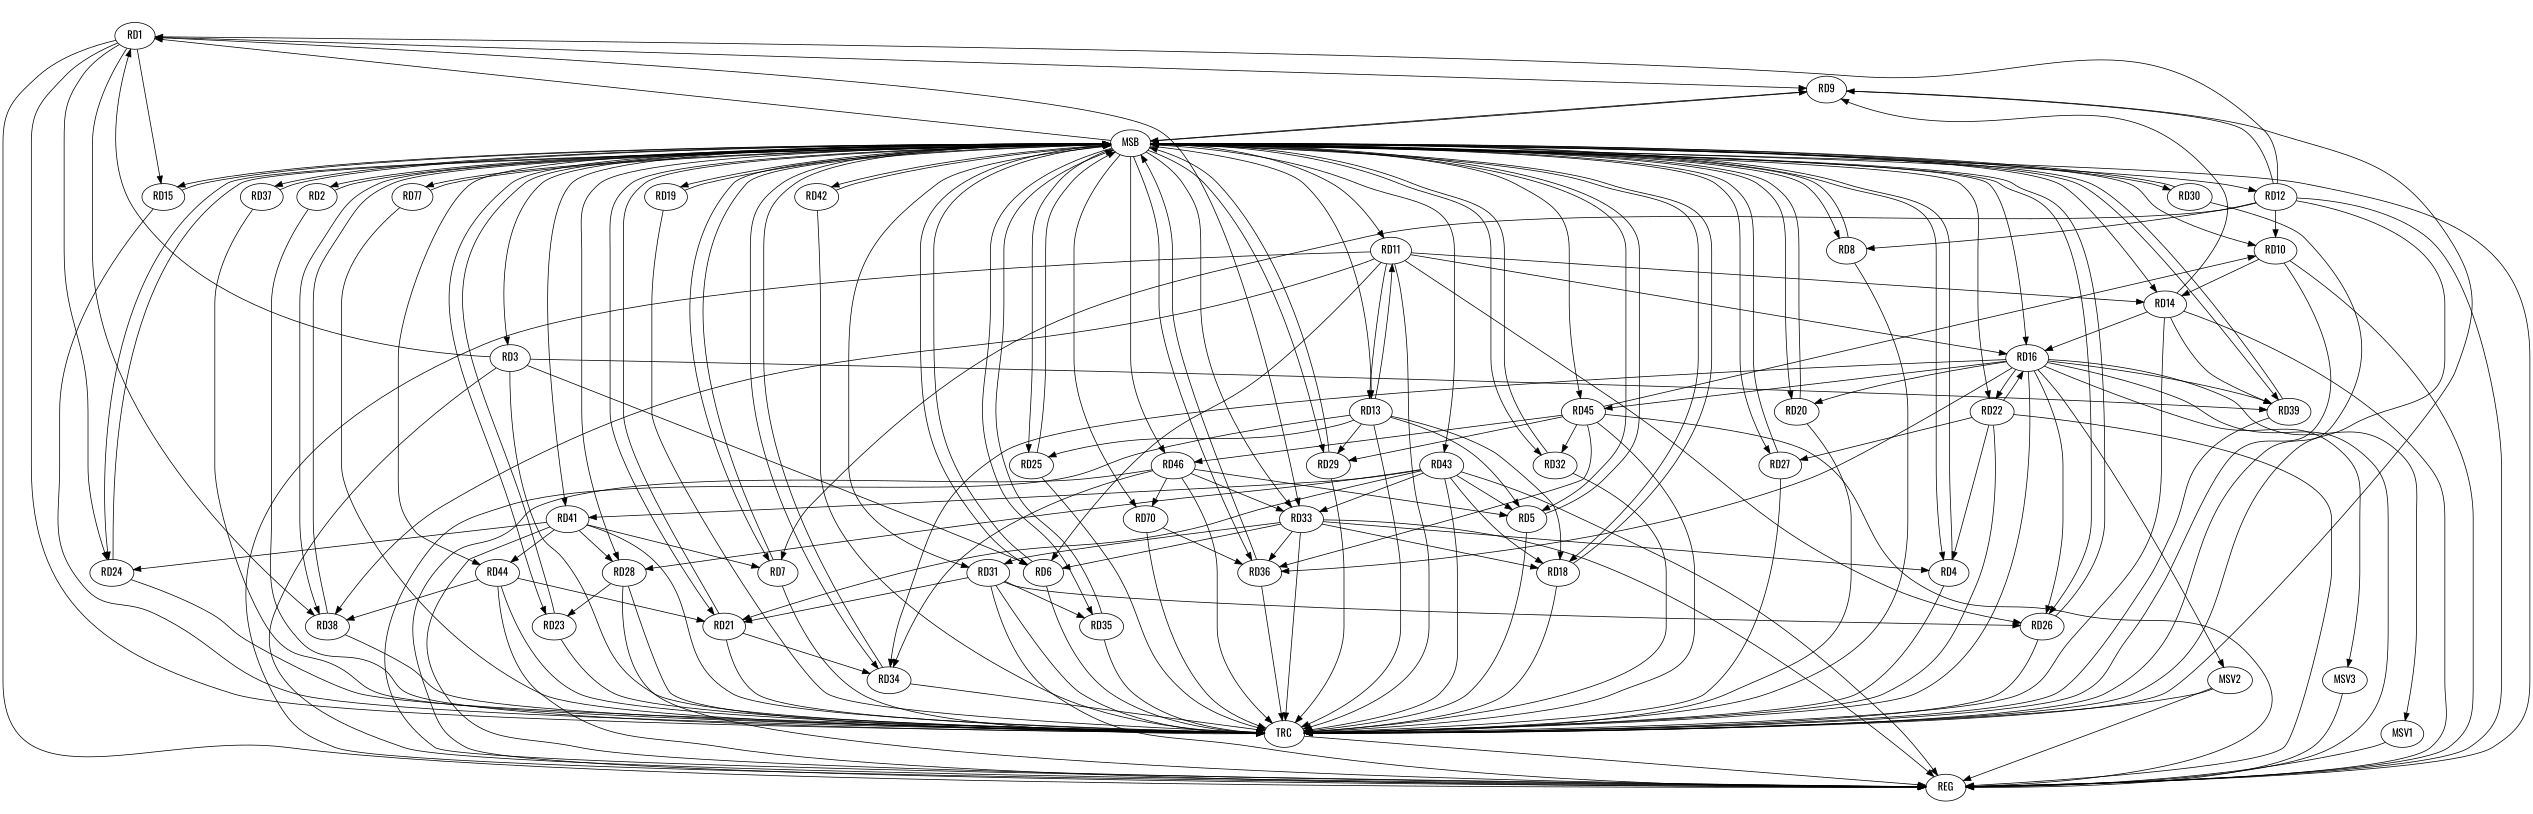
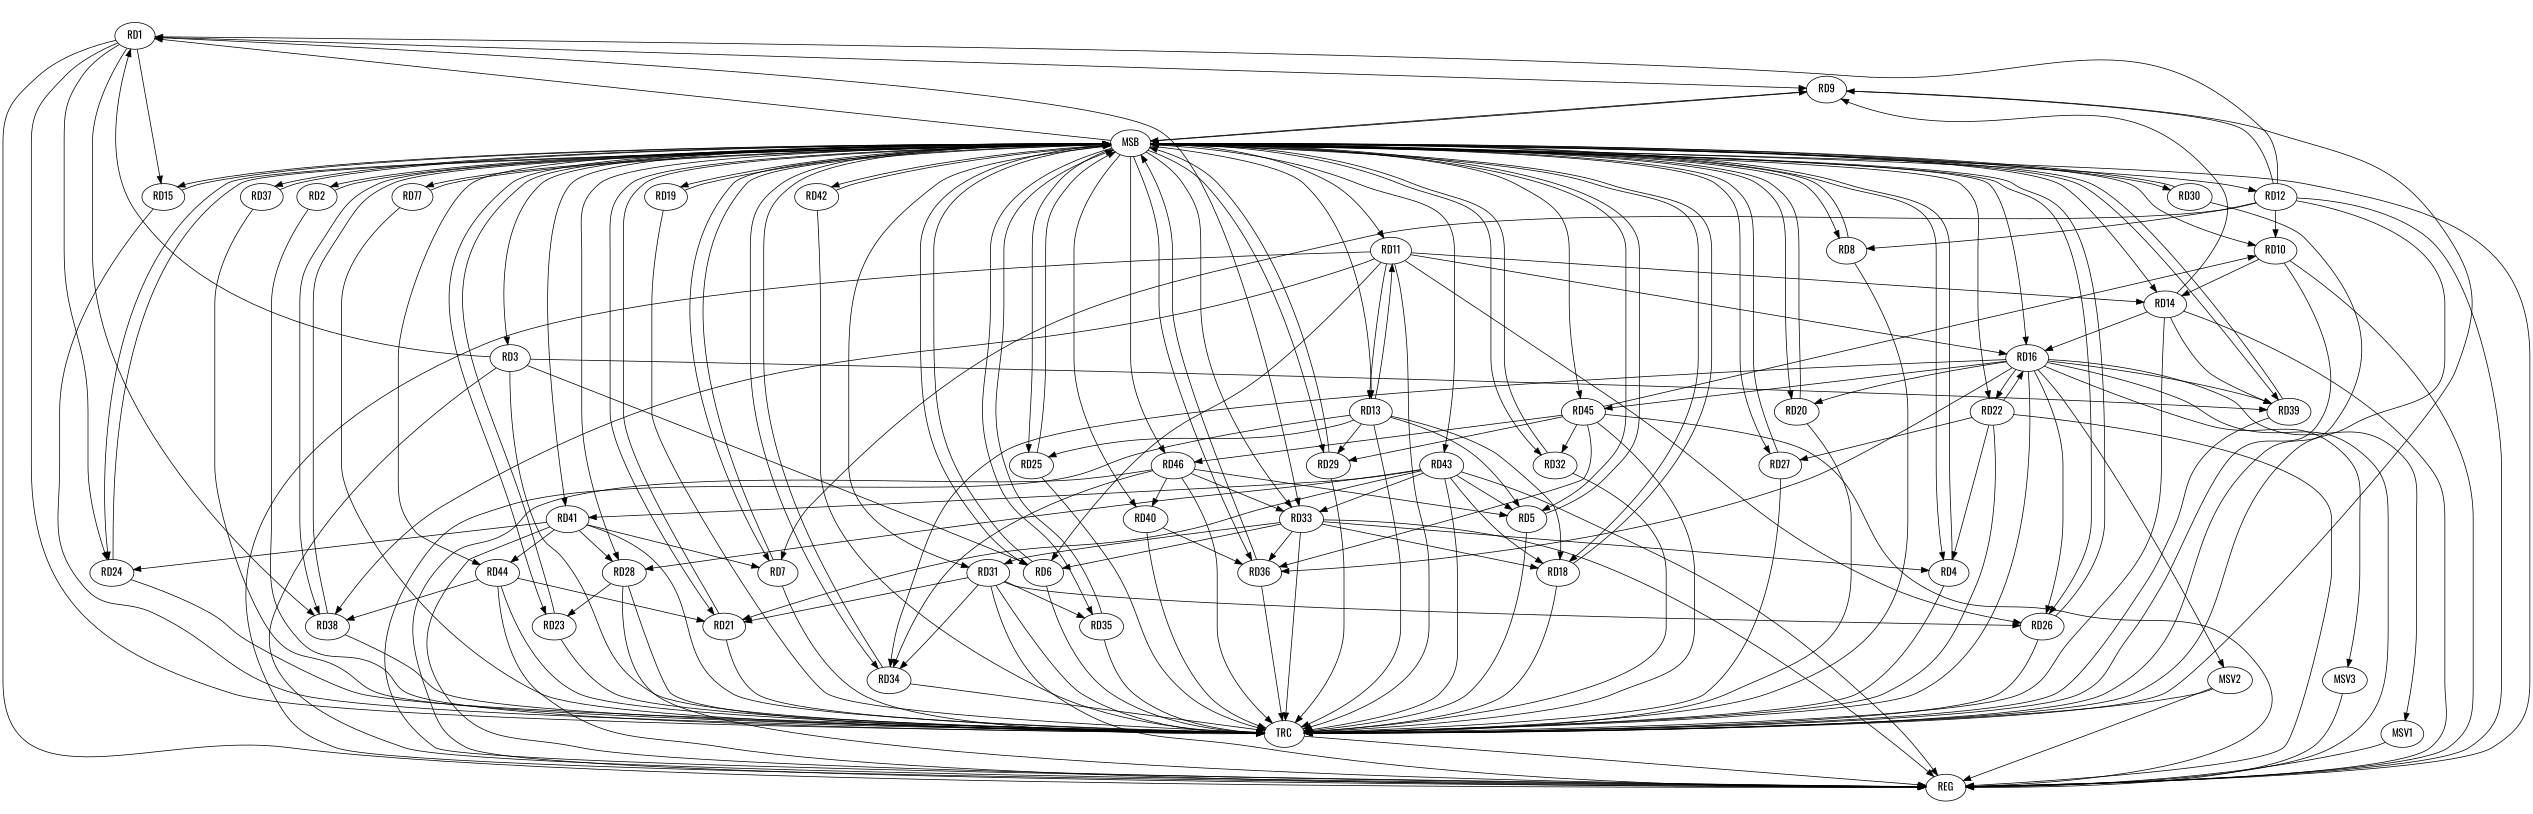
(1146, 519) -> (1146, 519)
(803, 652) -> (942, 624)
